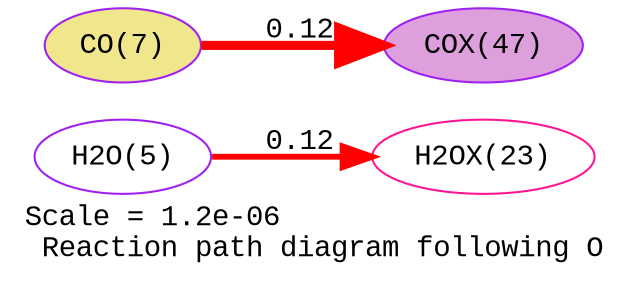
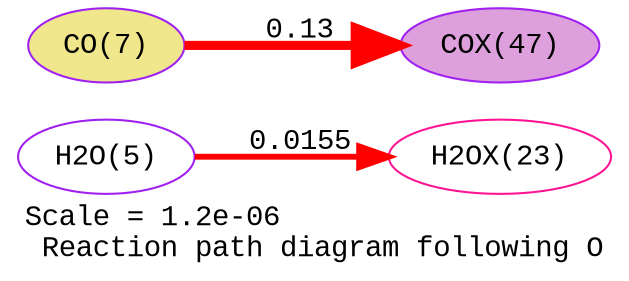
(292, 30) -> (292, 30)
(292, 141) -> (292, 141)
